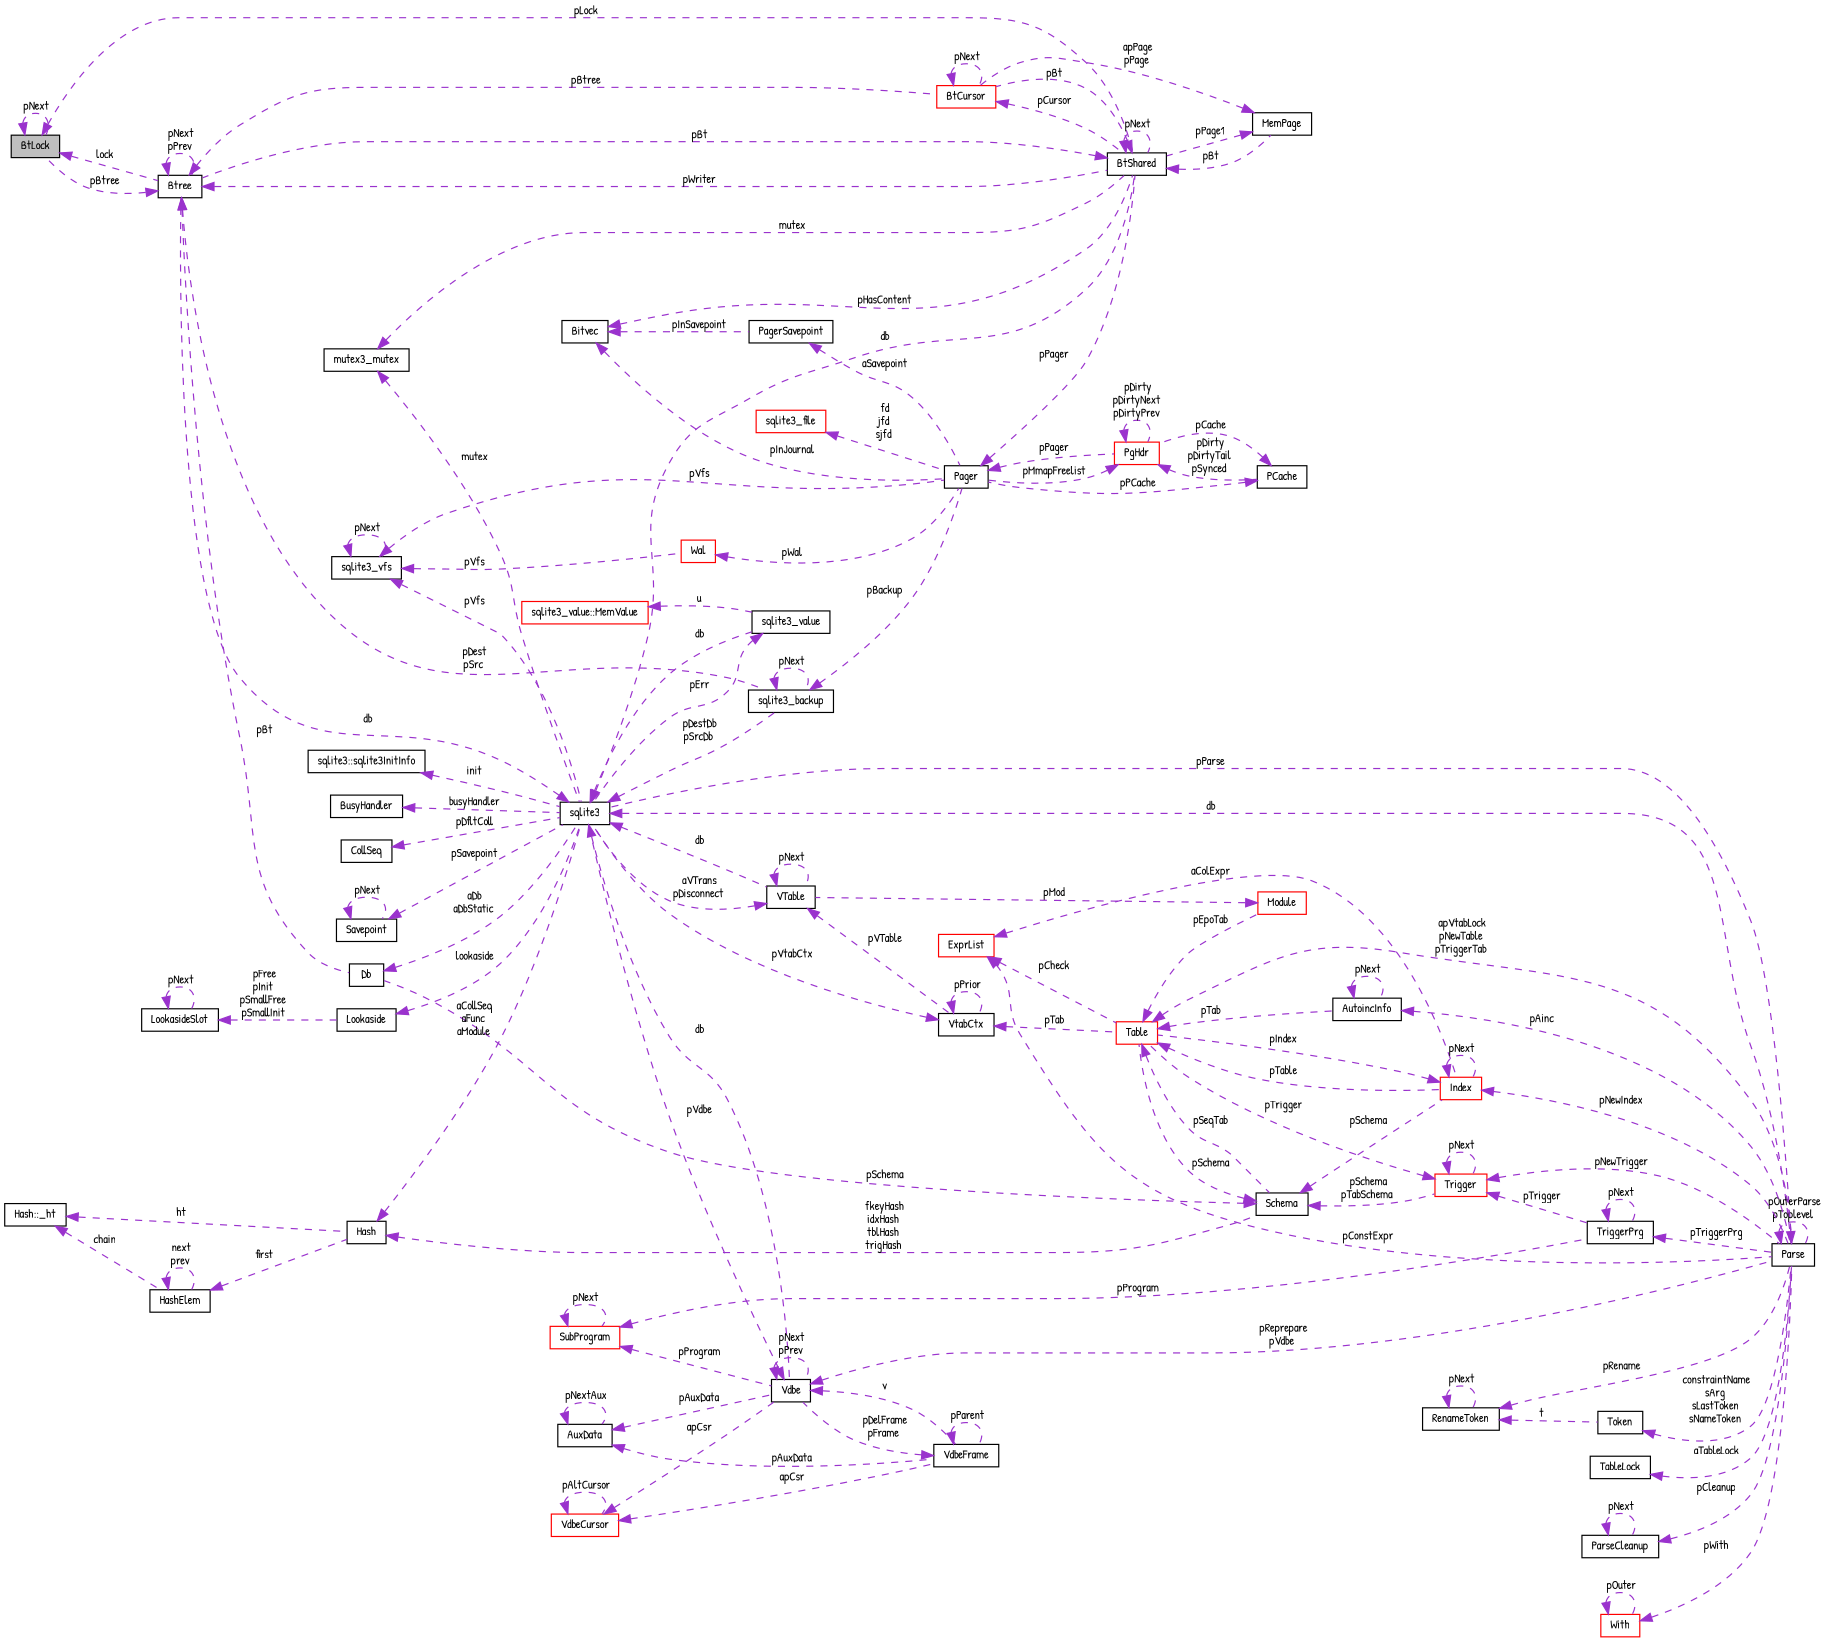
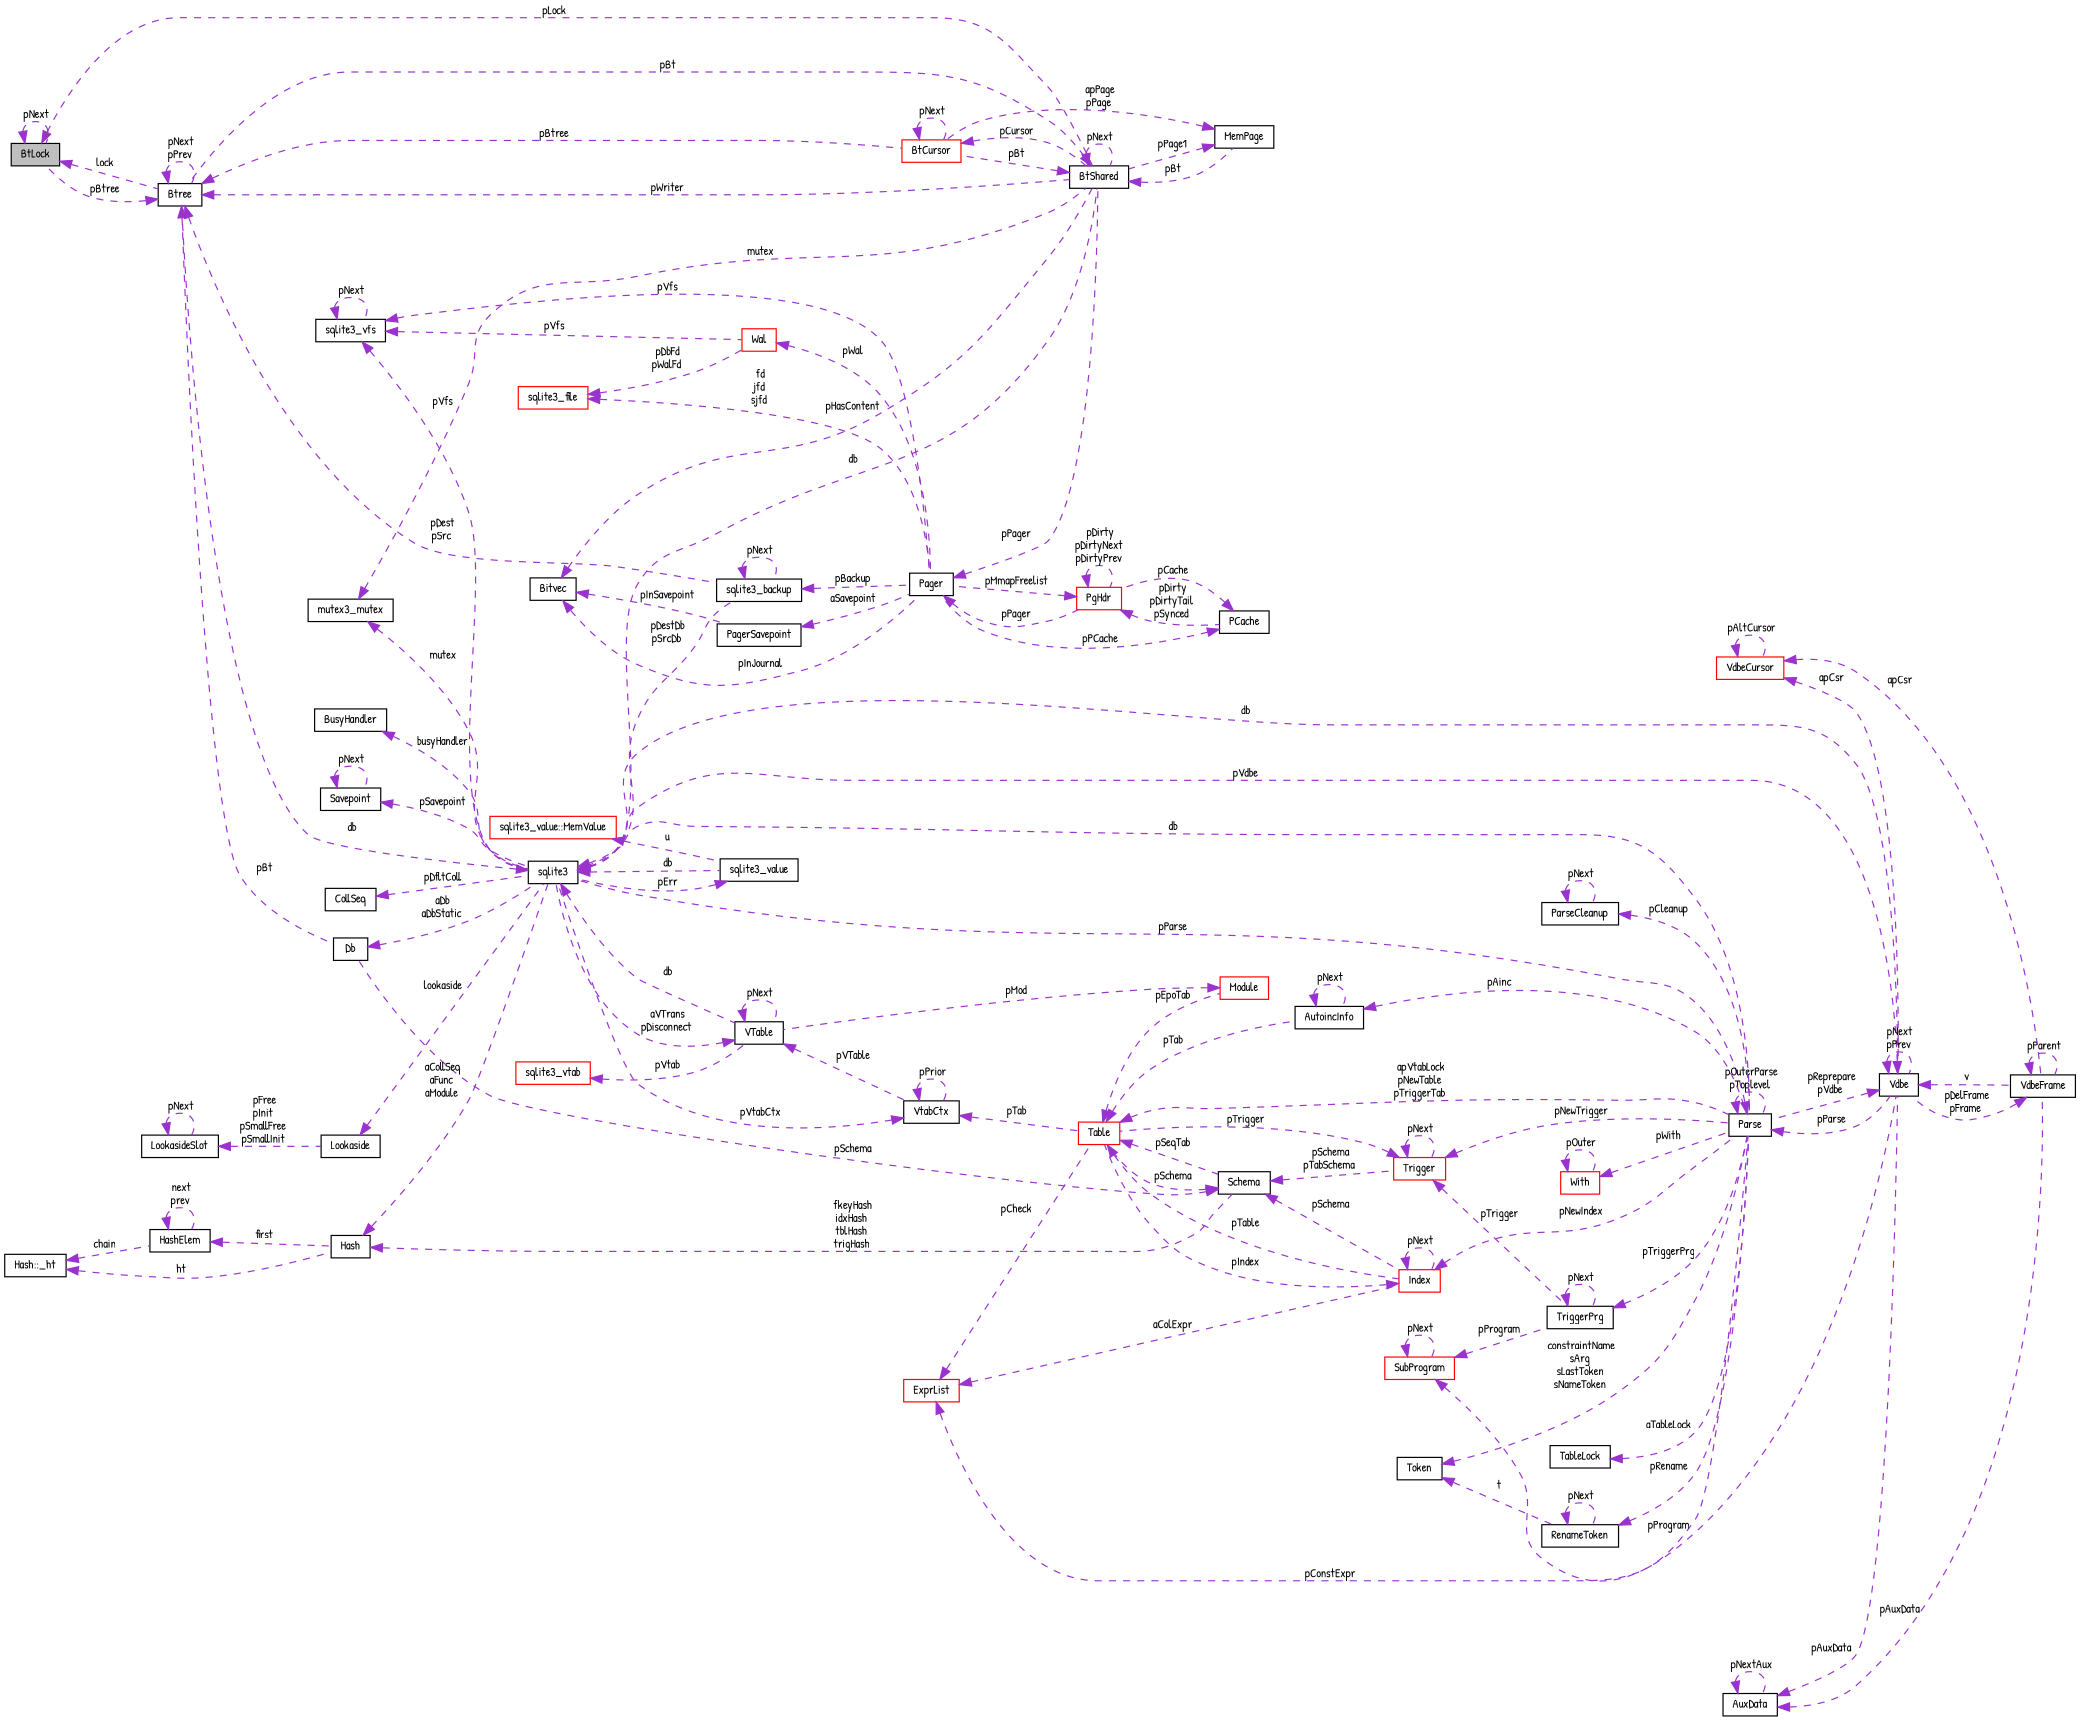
none -> (673, 379)
(367, 761) -> none
none -> (553, 1073)
none -> (1843, 1130)
(1554, 1421) -> (1503, 1503)
